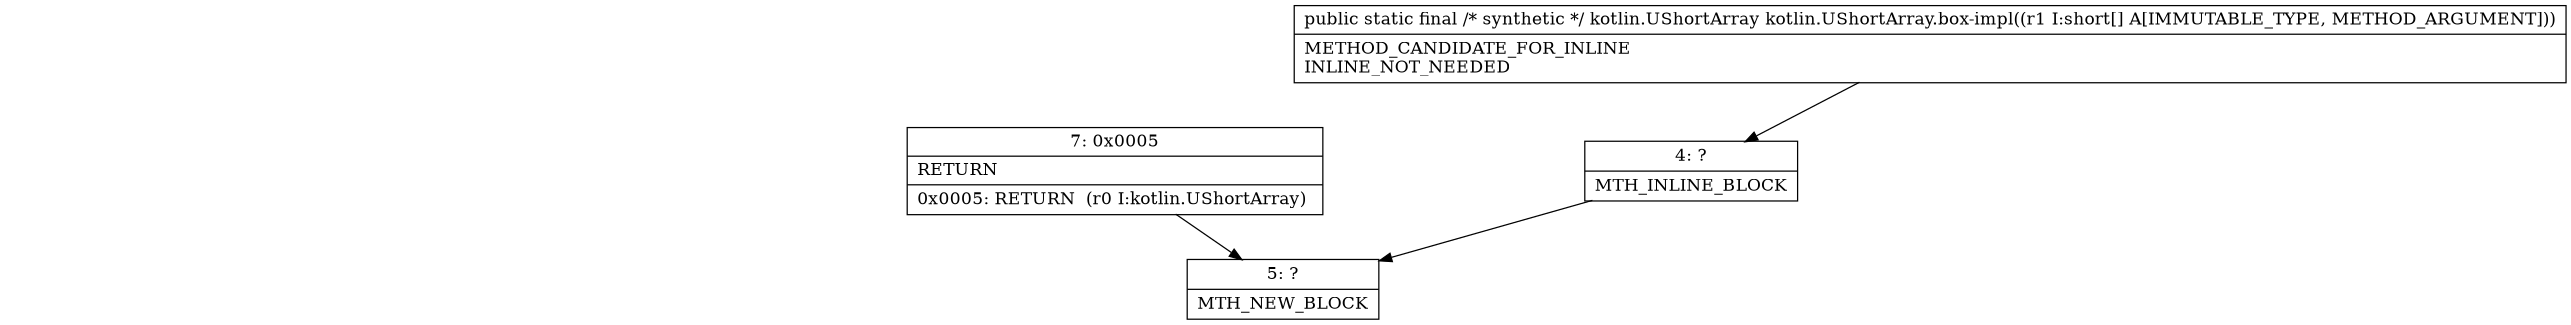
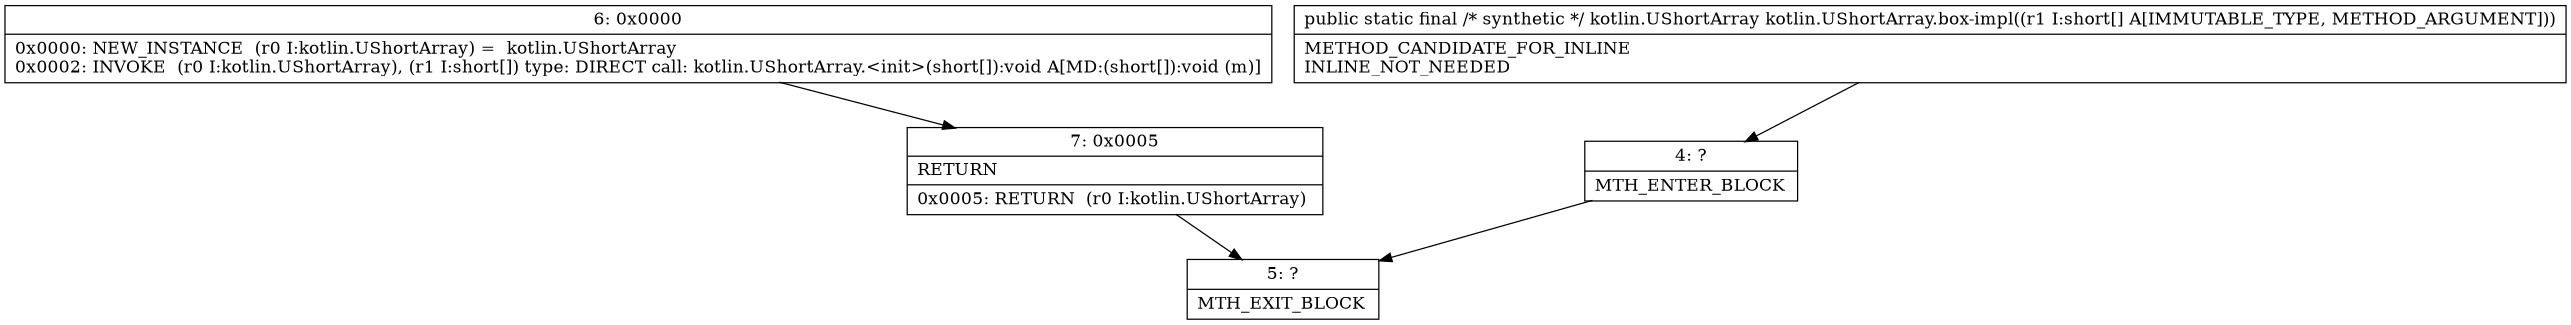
none -> (638, 44)
(1691, 185) -> (1691, 185)
(1283, 304) -> (1282, 304)
